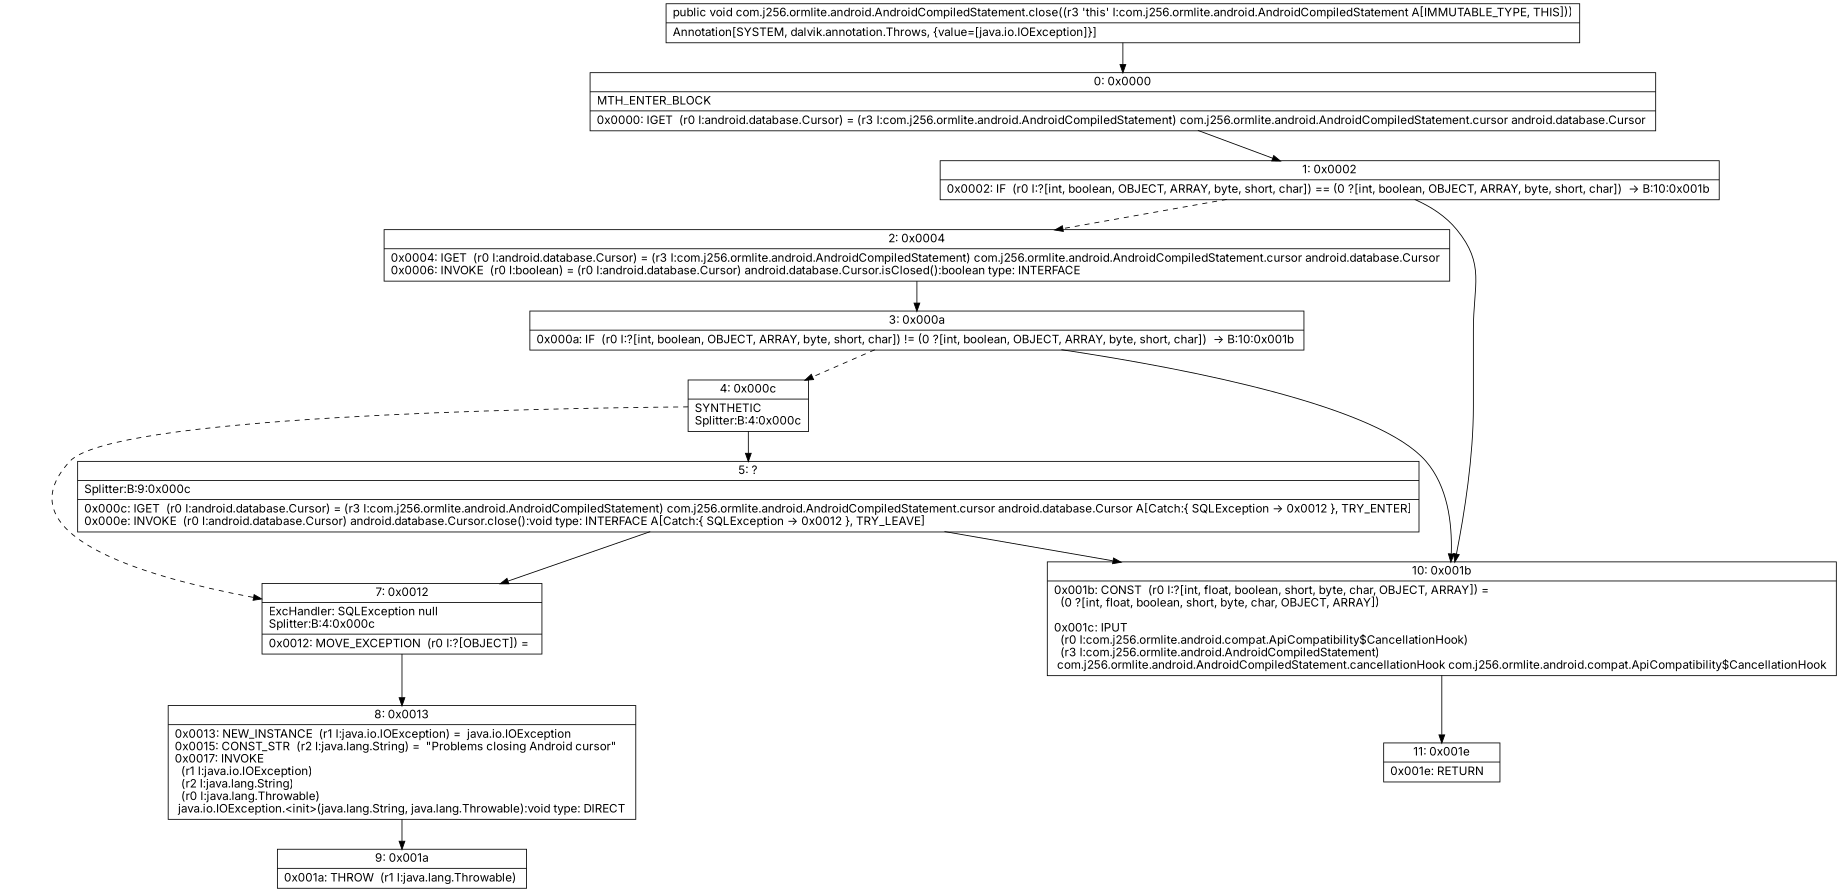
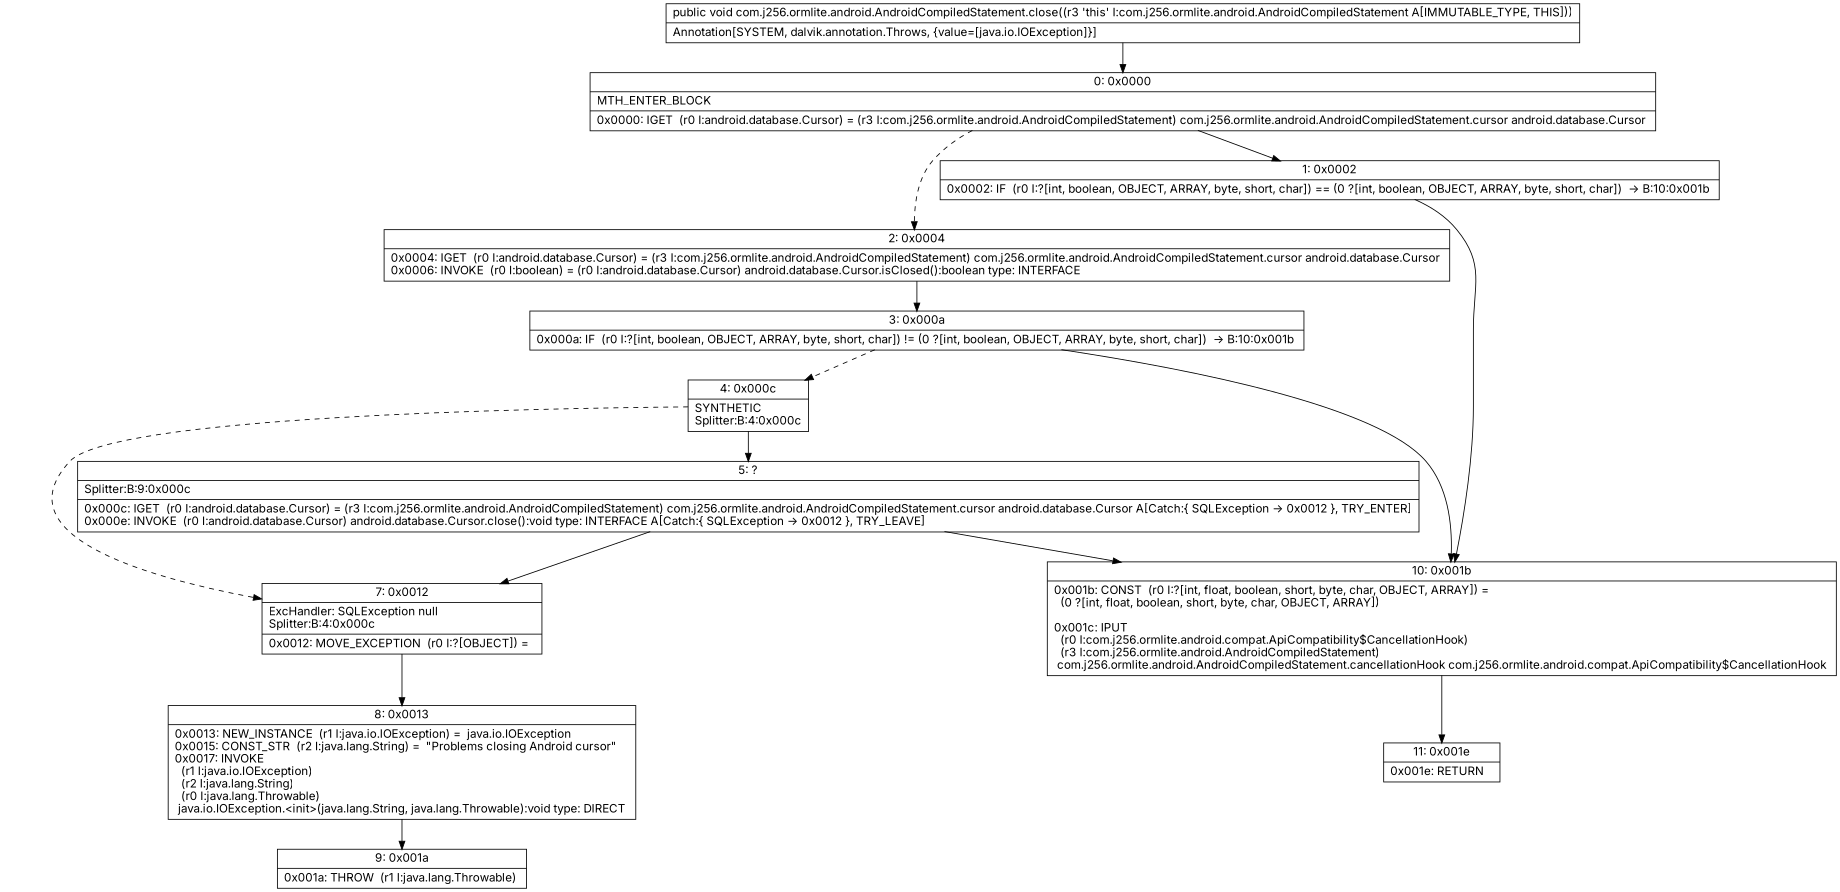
(1145, 214) -> (928, 167)
